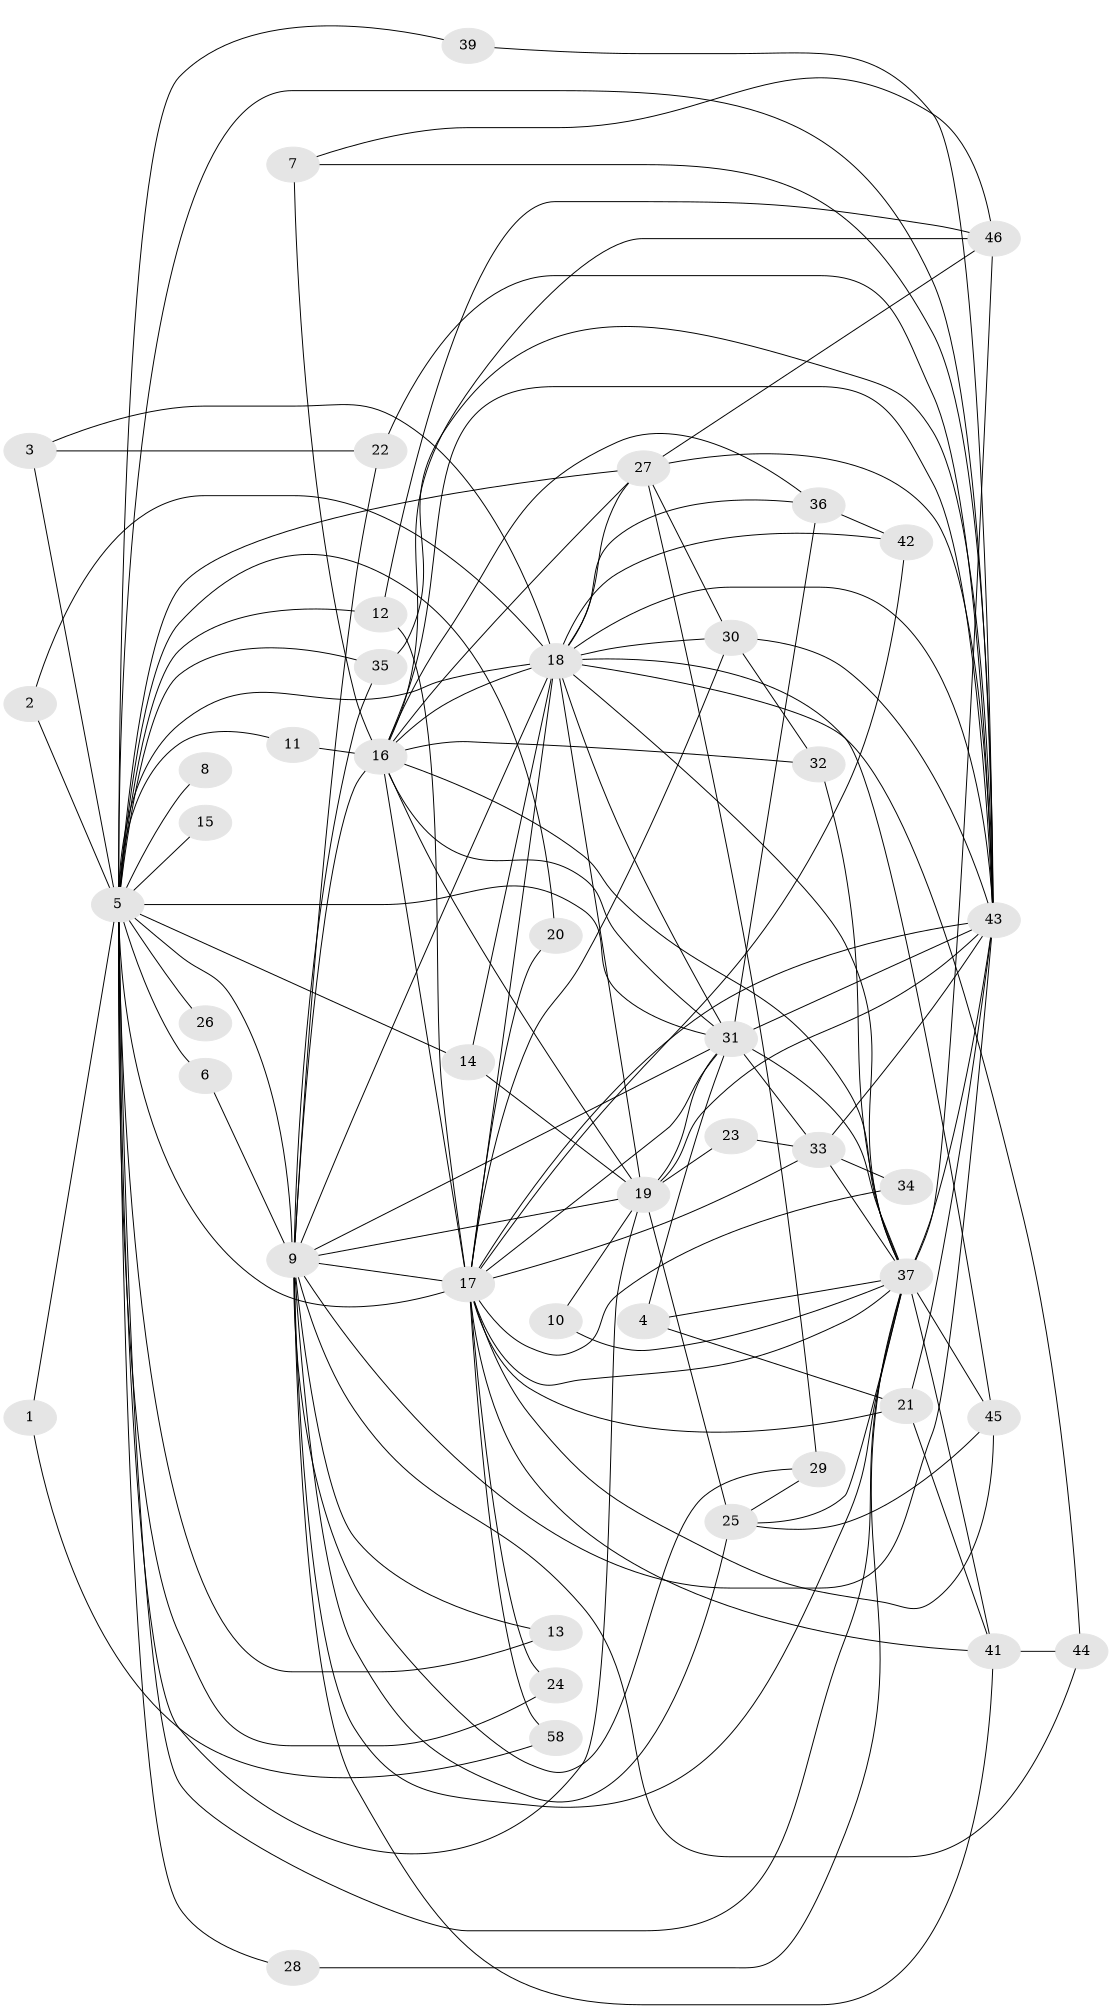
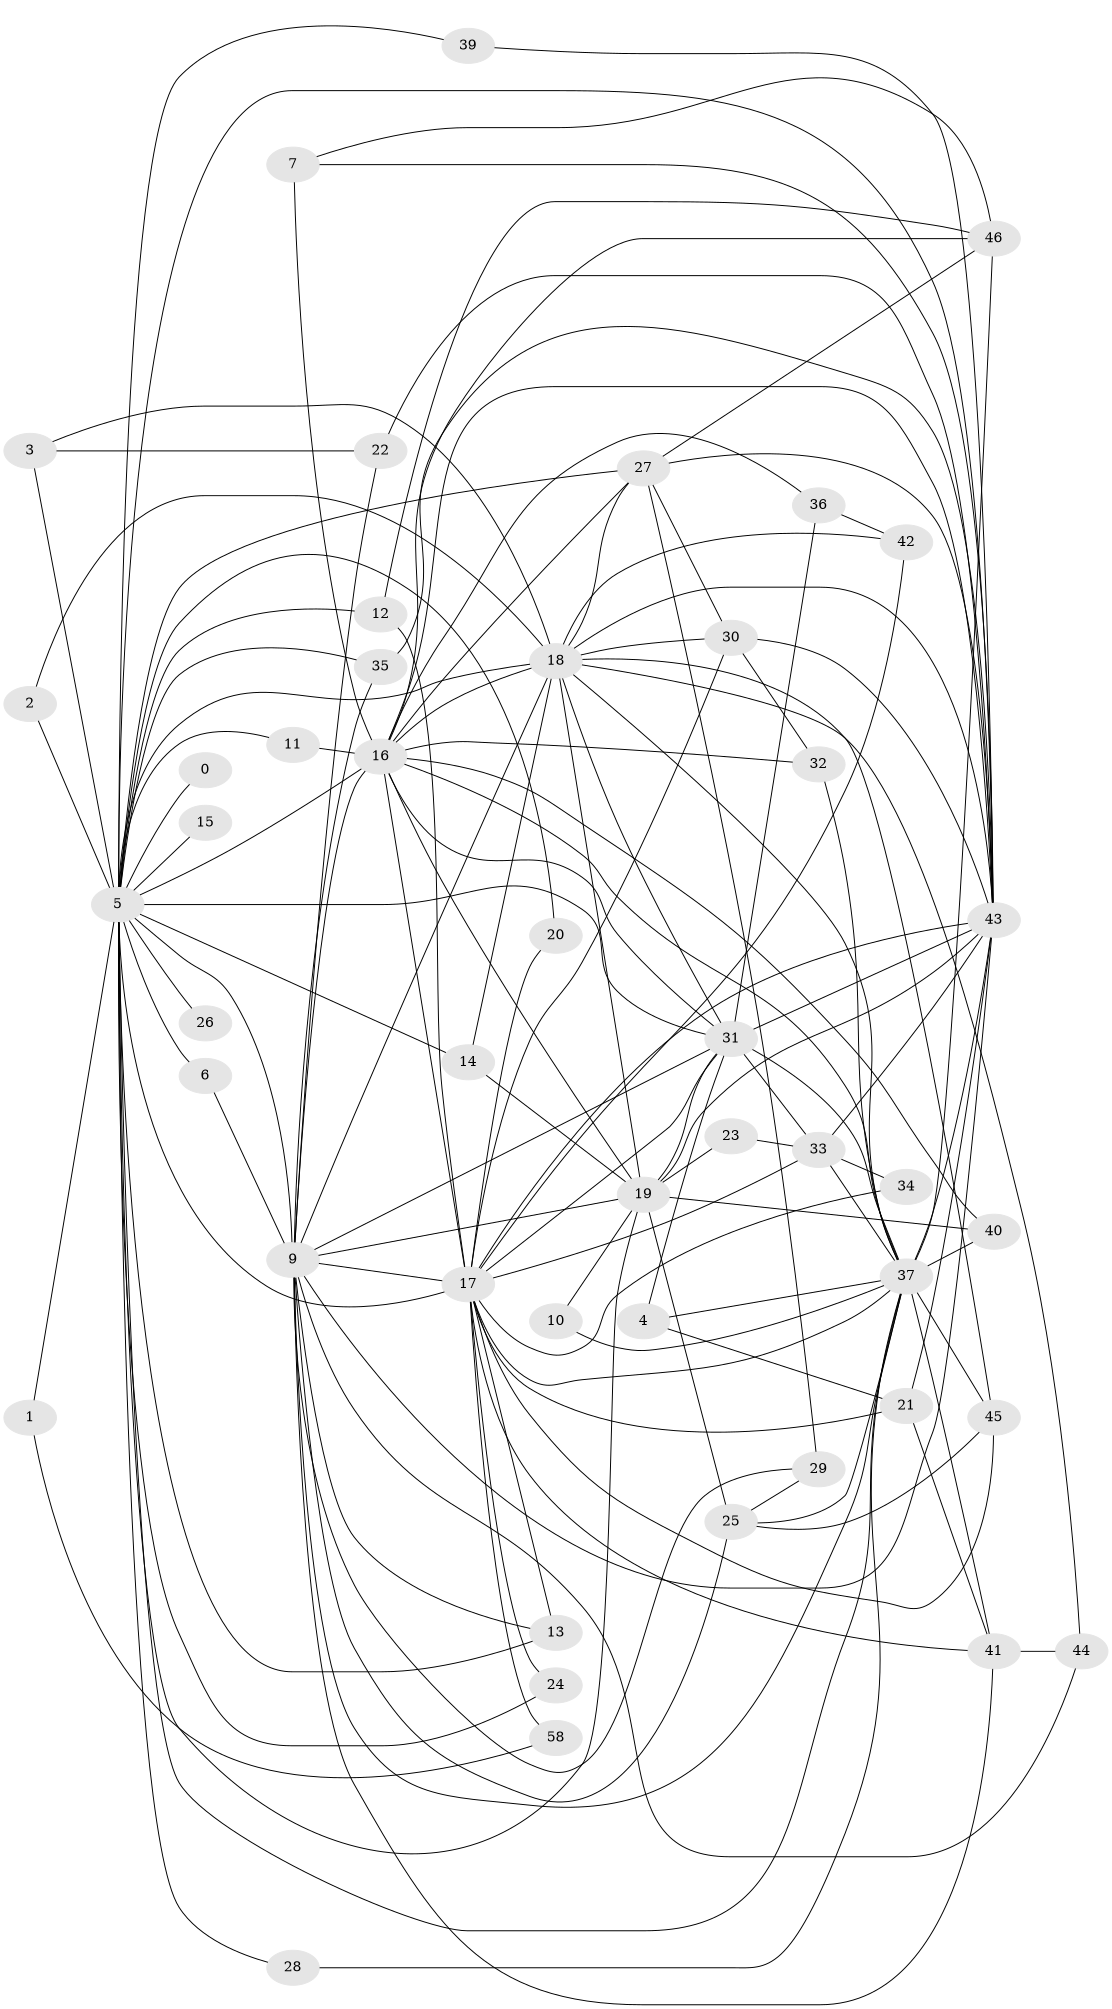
(643, 521) -> none
(205, 770) -> (205, 770)
none -> (253, 837)
(512, 973) -> (514, 1466)
none -> (994, 1232)
